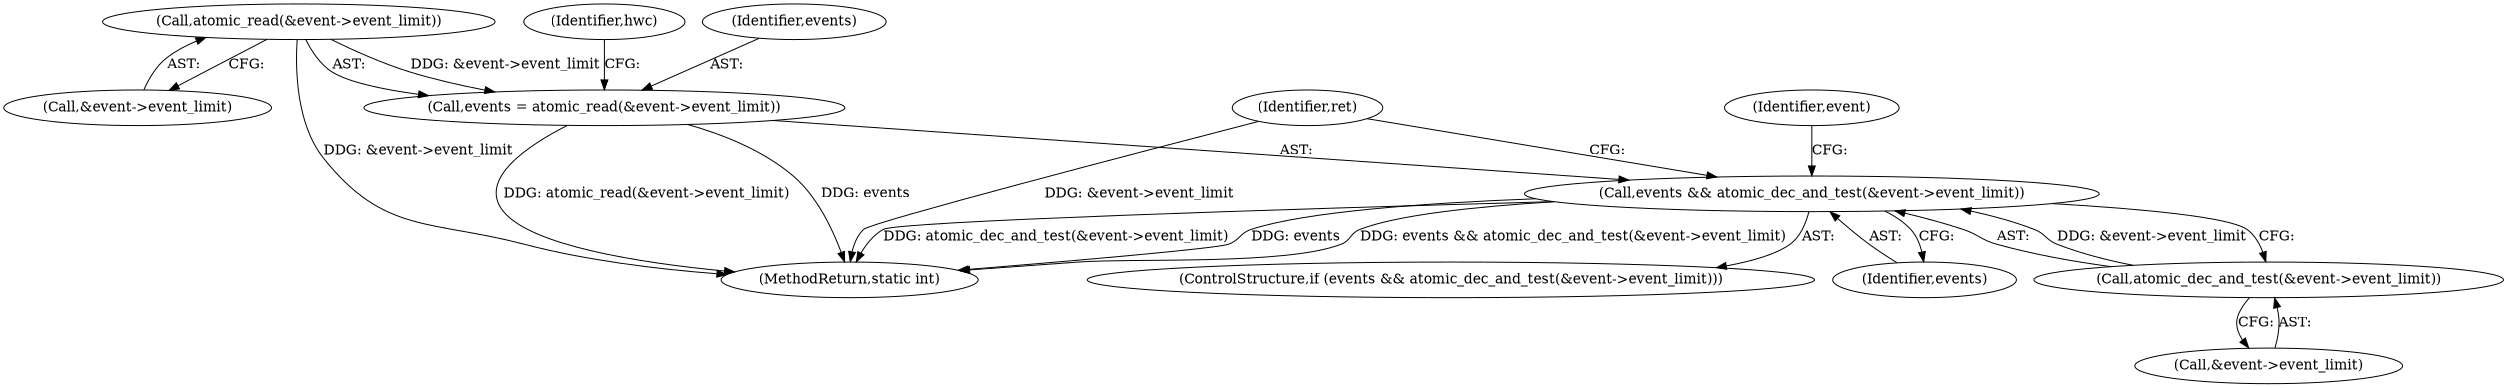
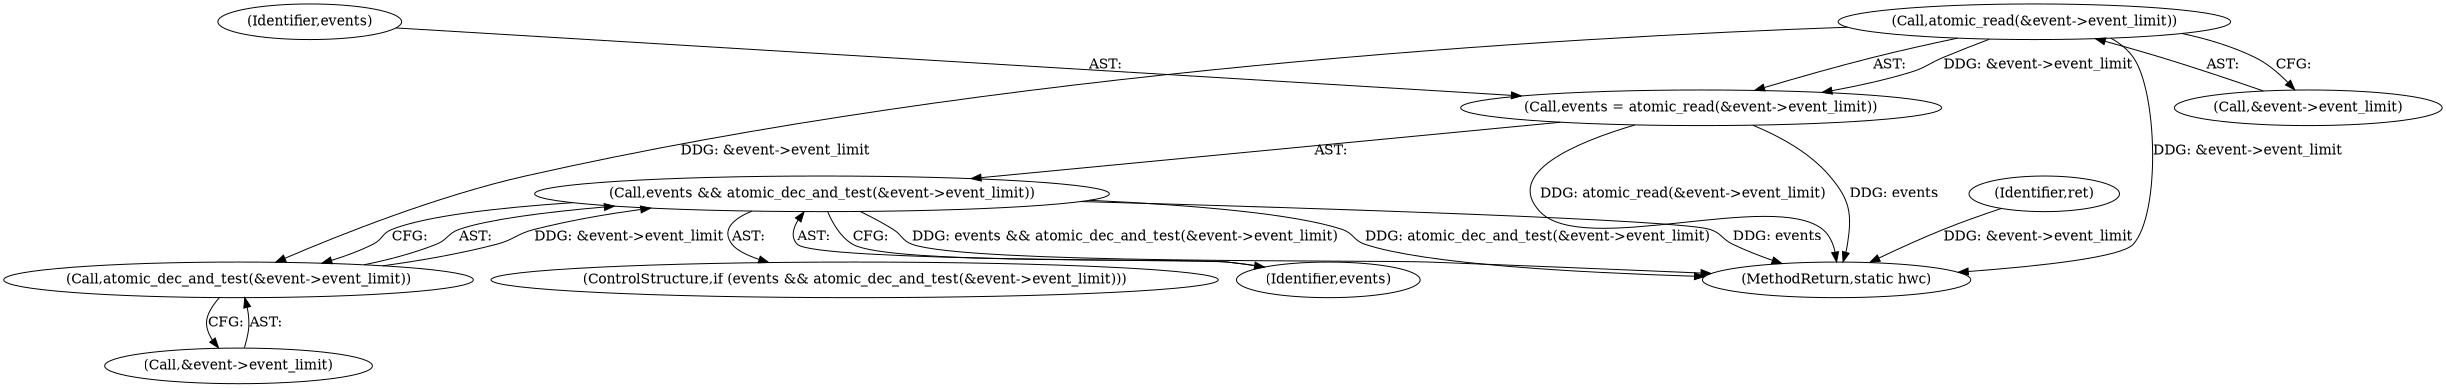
(604, 22) -> none
none -> (1057, 87)
(1812, 108) -> none
(1537, 147) -> none
(850, 280) -> (1837, 280)
